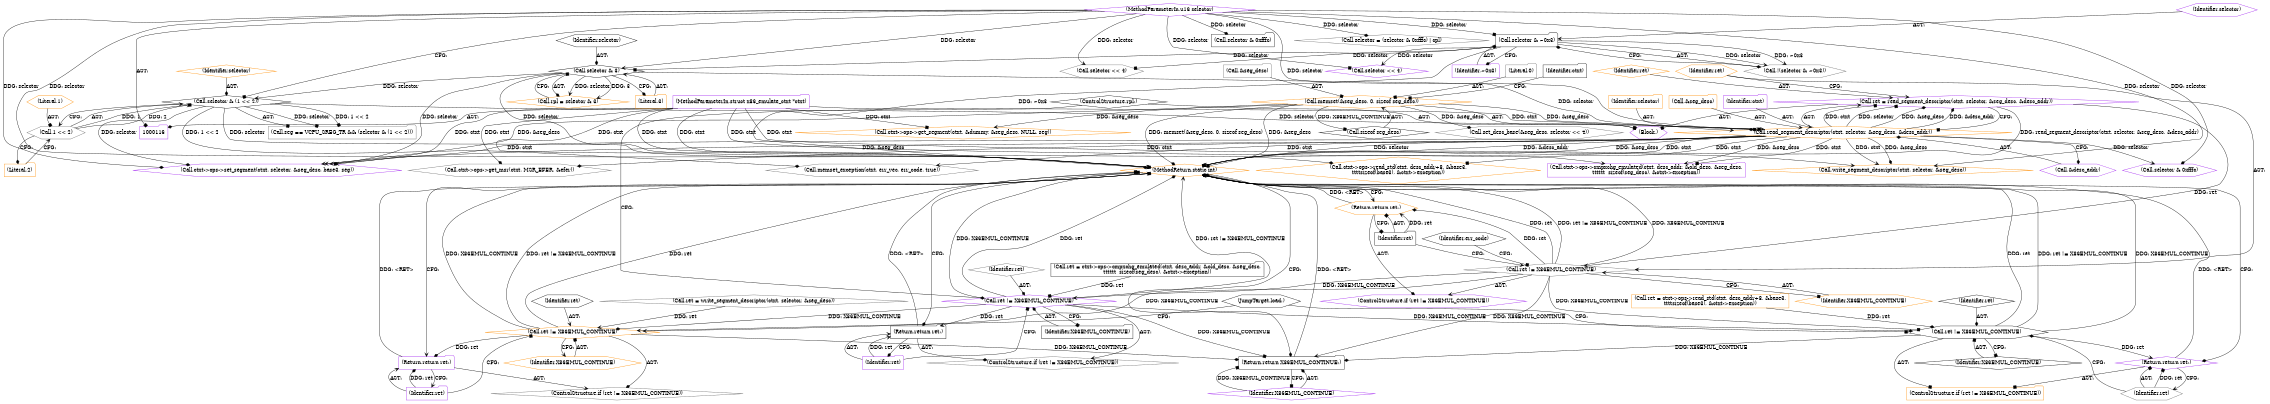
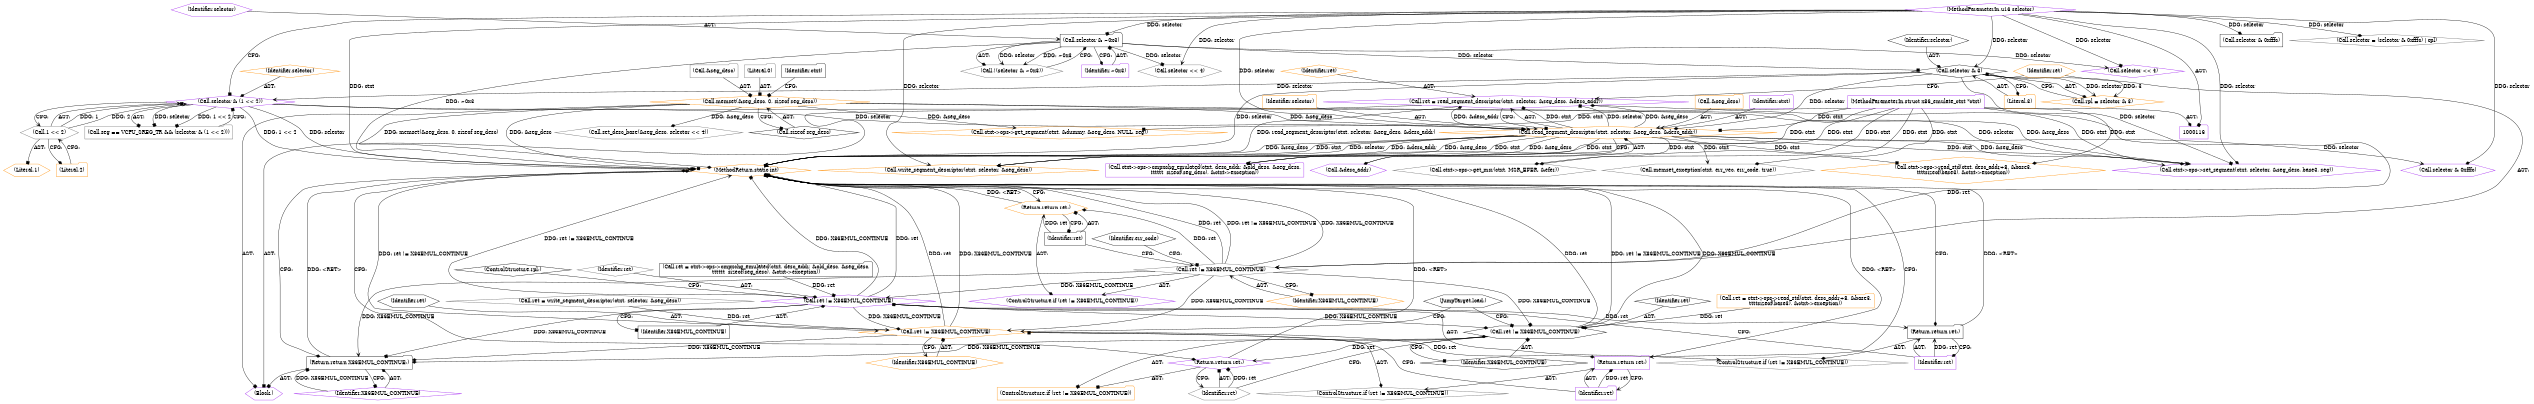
(67, 87) -> (362, 87)
(226, 102) -> (230, 102)
(1403, 114) -> (287, 373)
(47, 116) -> (32, 149)
(1354, 117) -> (767, 117)
none -> (229, 122)
